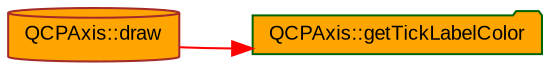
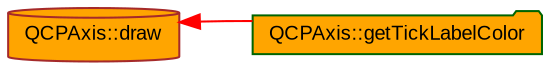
(206, 48) -> (226, 21)
